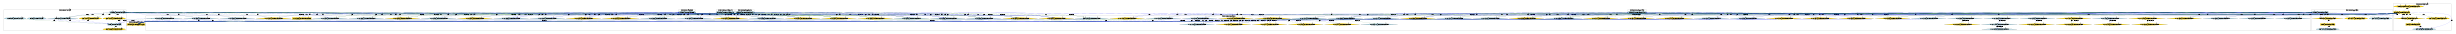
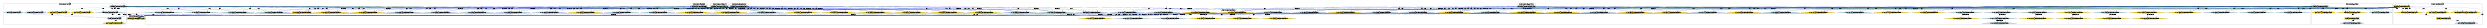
(2405, 9) -> (2435, 8)
